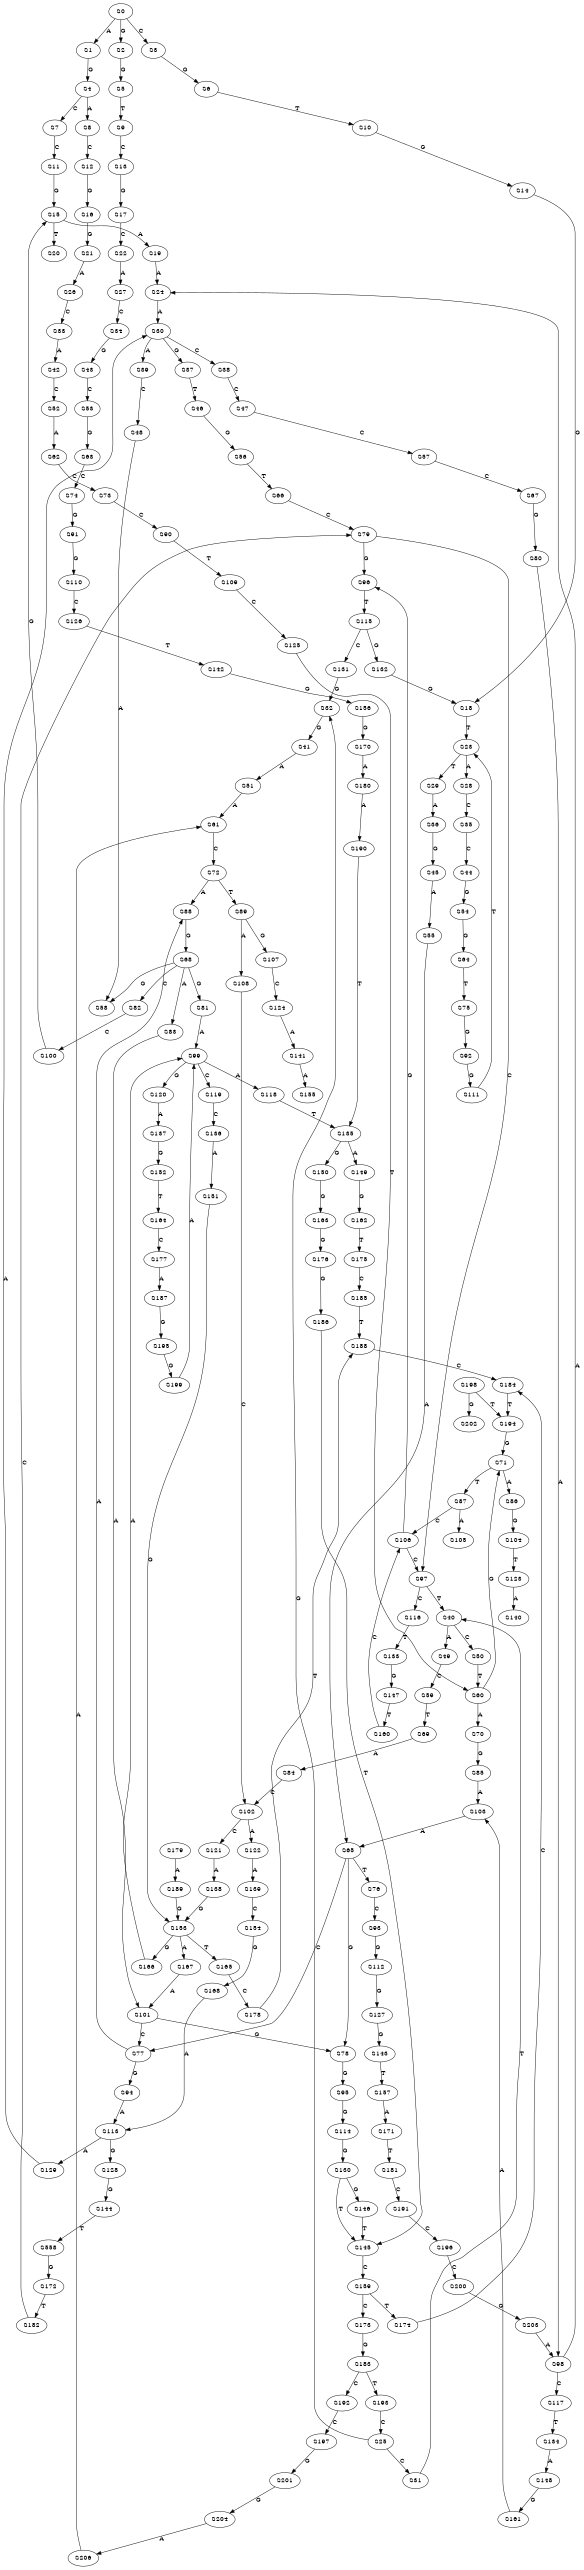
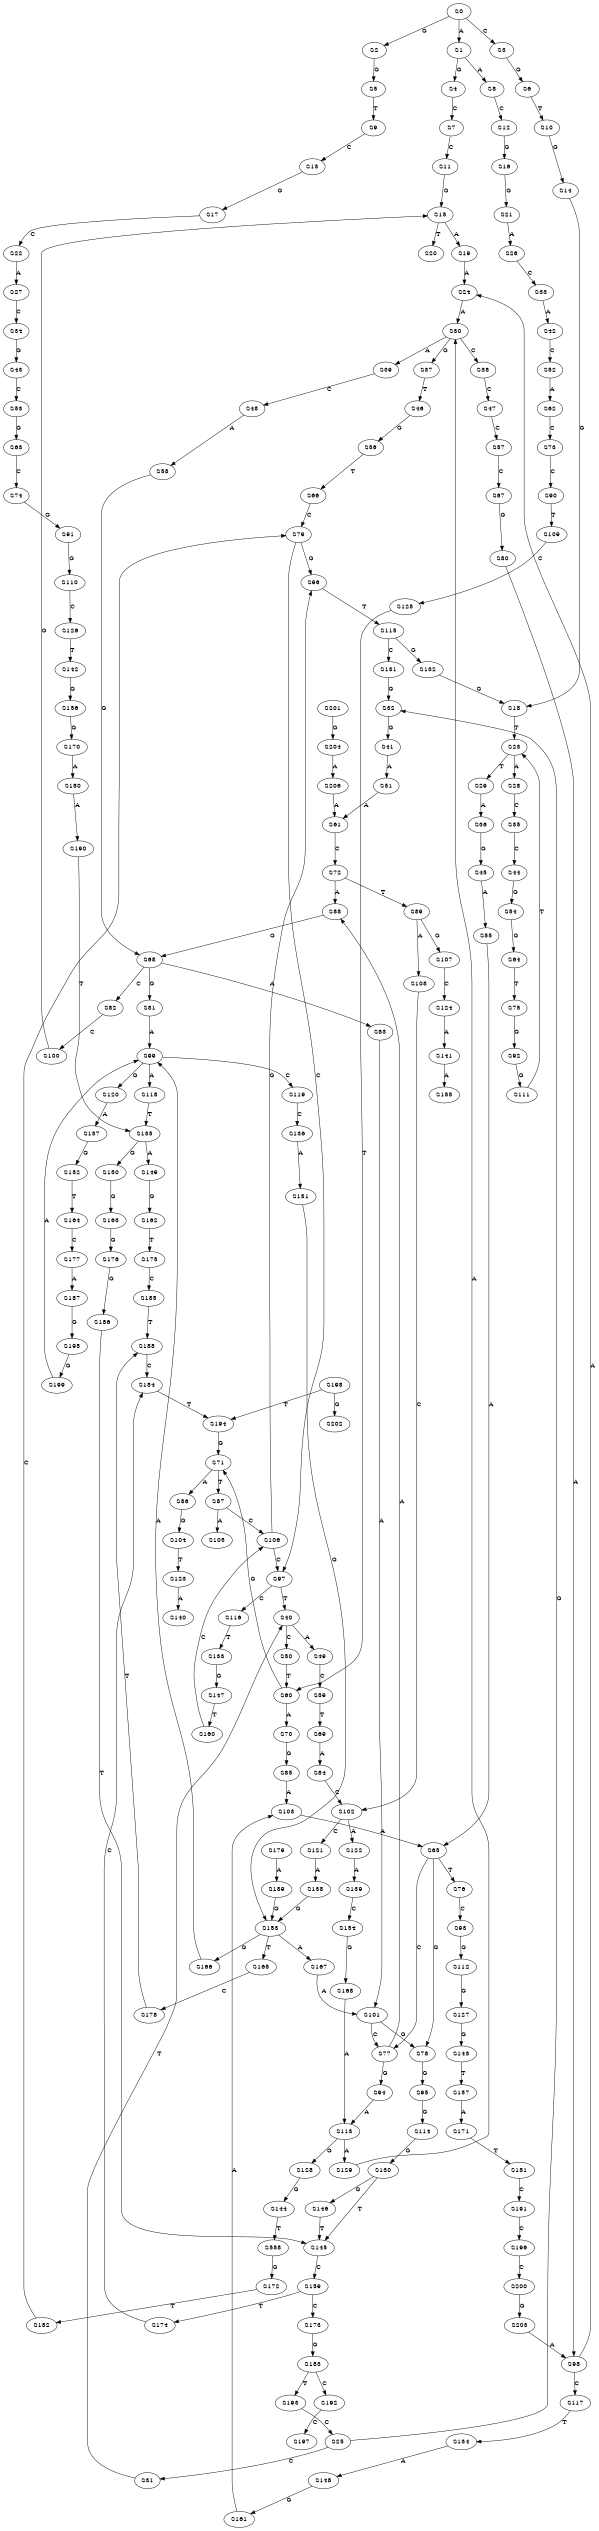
(87, 106) -> (474, 68)
(141, 976) -> (101, 707)
(305, 2460) -> none
